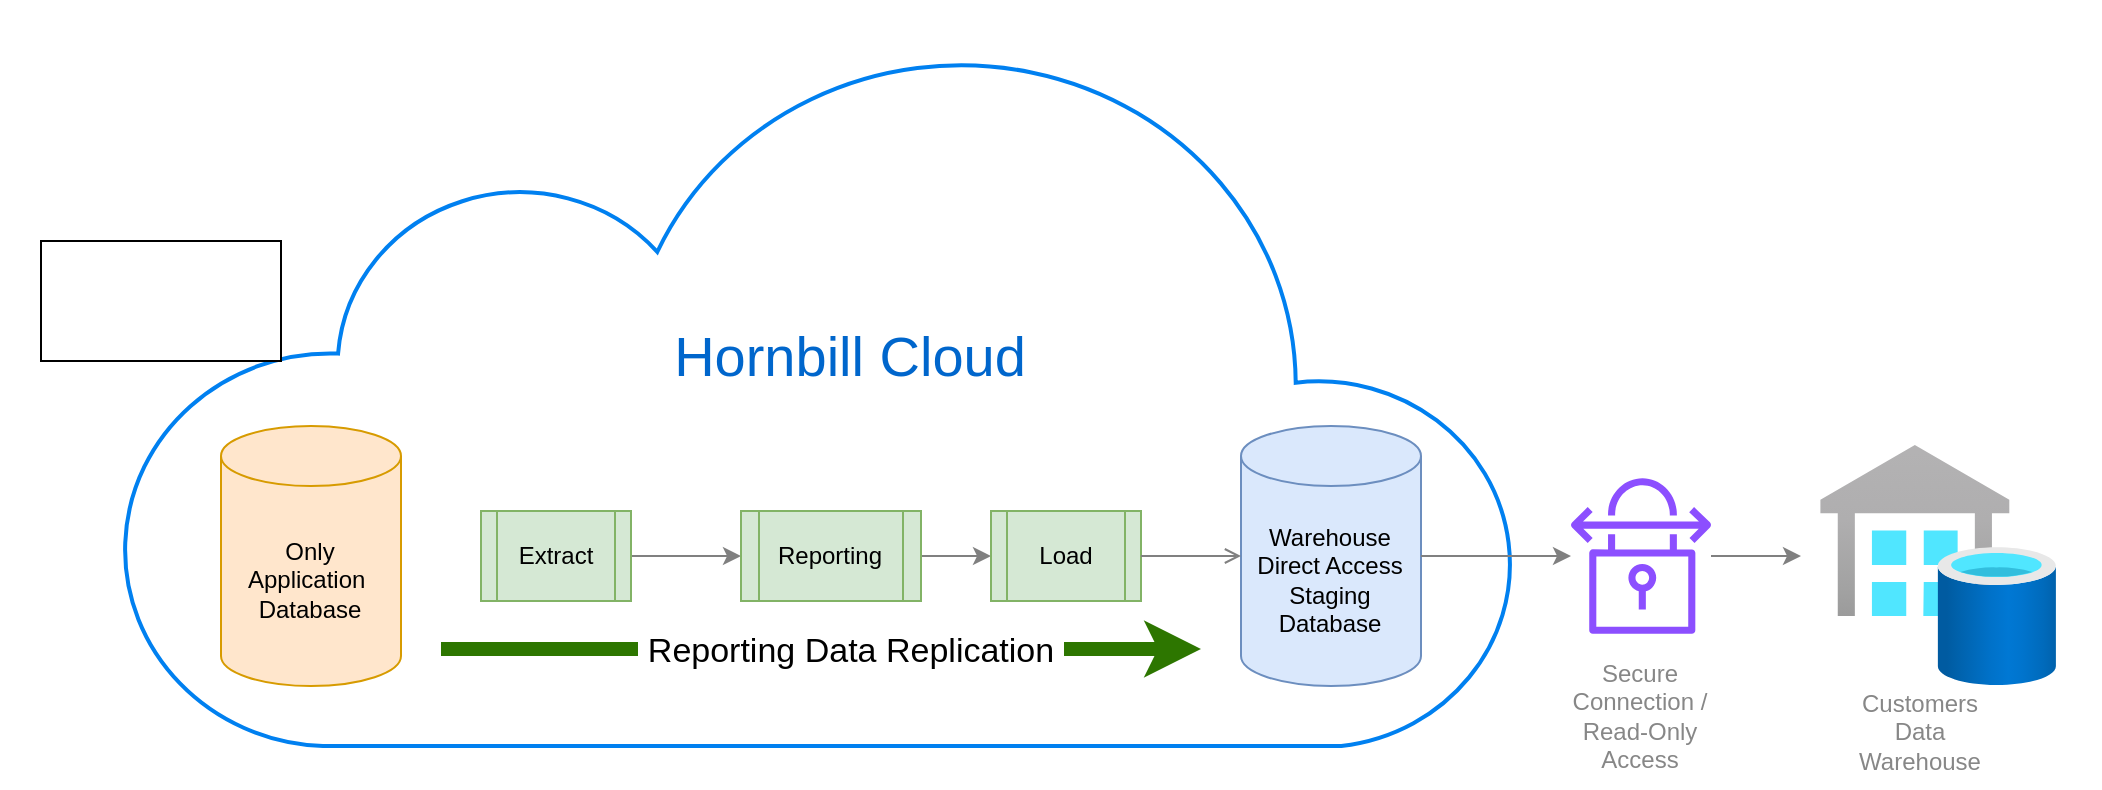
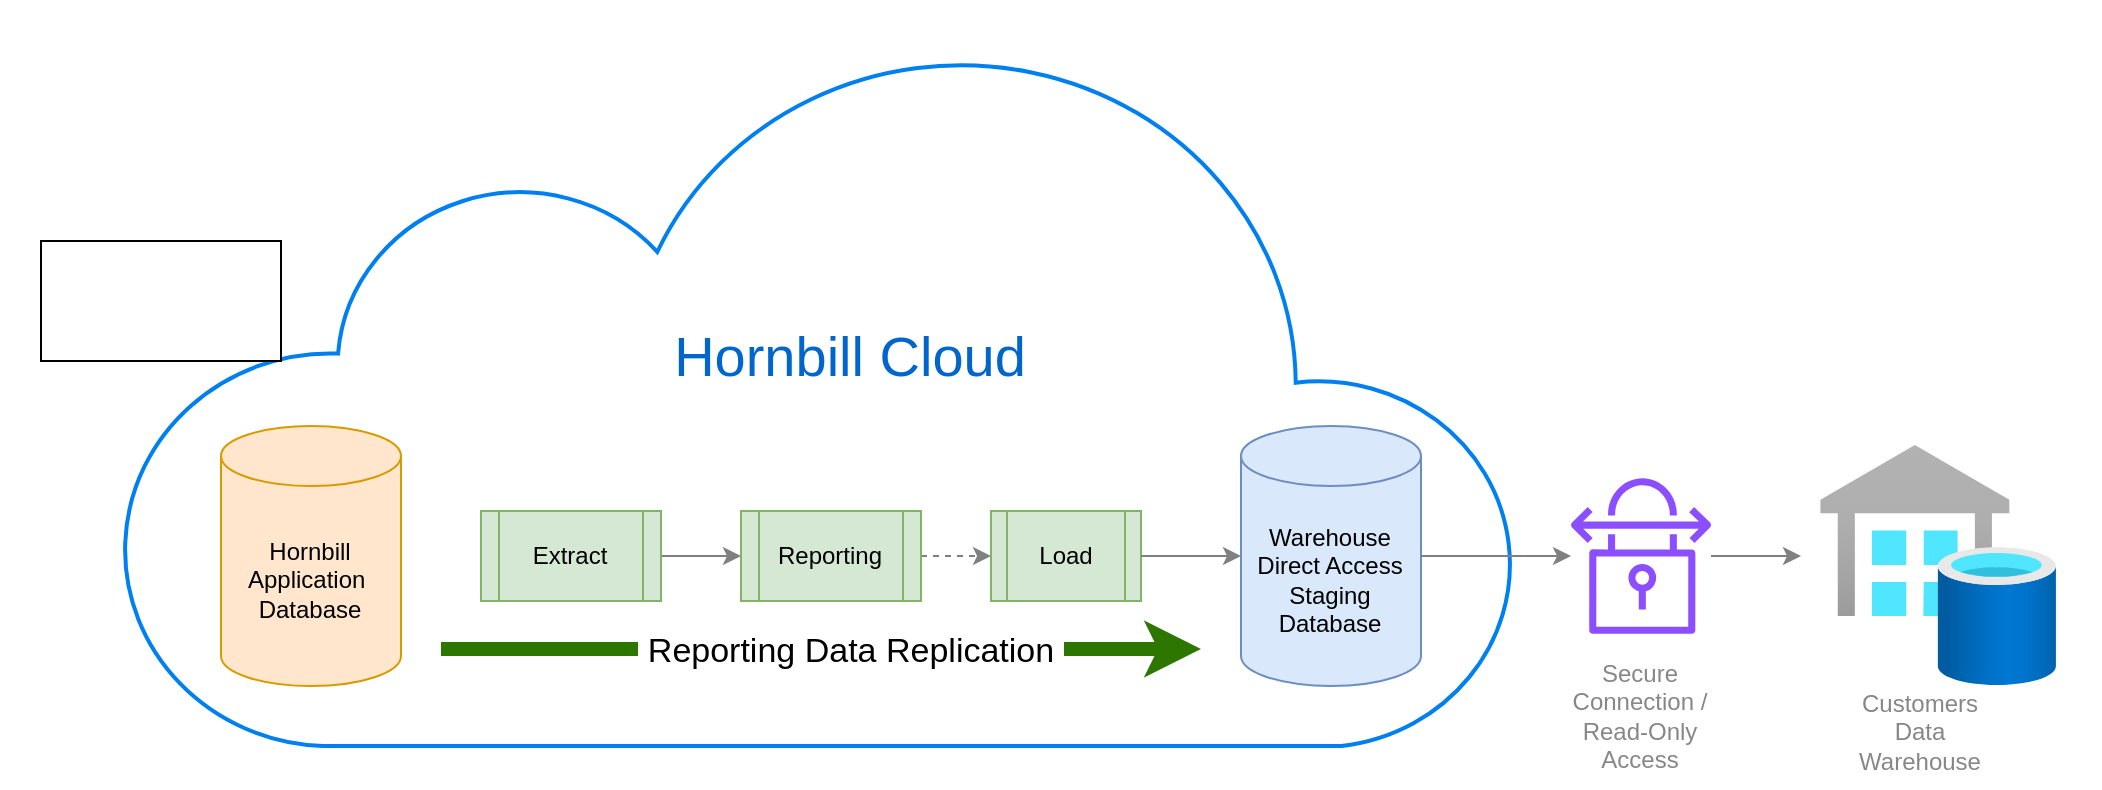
(556, 556) -> (571, 556)
(951, 556) -> (951, 556)
(1228, 556) -> (1226, 556)
(311, 581) -> (311, 581)
